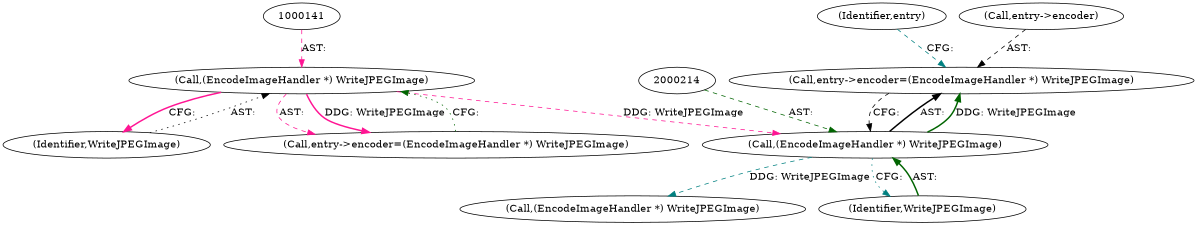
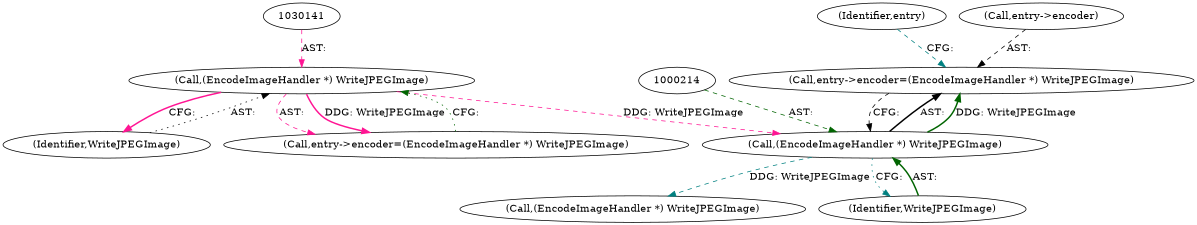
(302, 16) -> (302, 16)
(677, 81) -> (677, 81)
